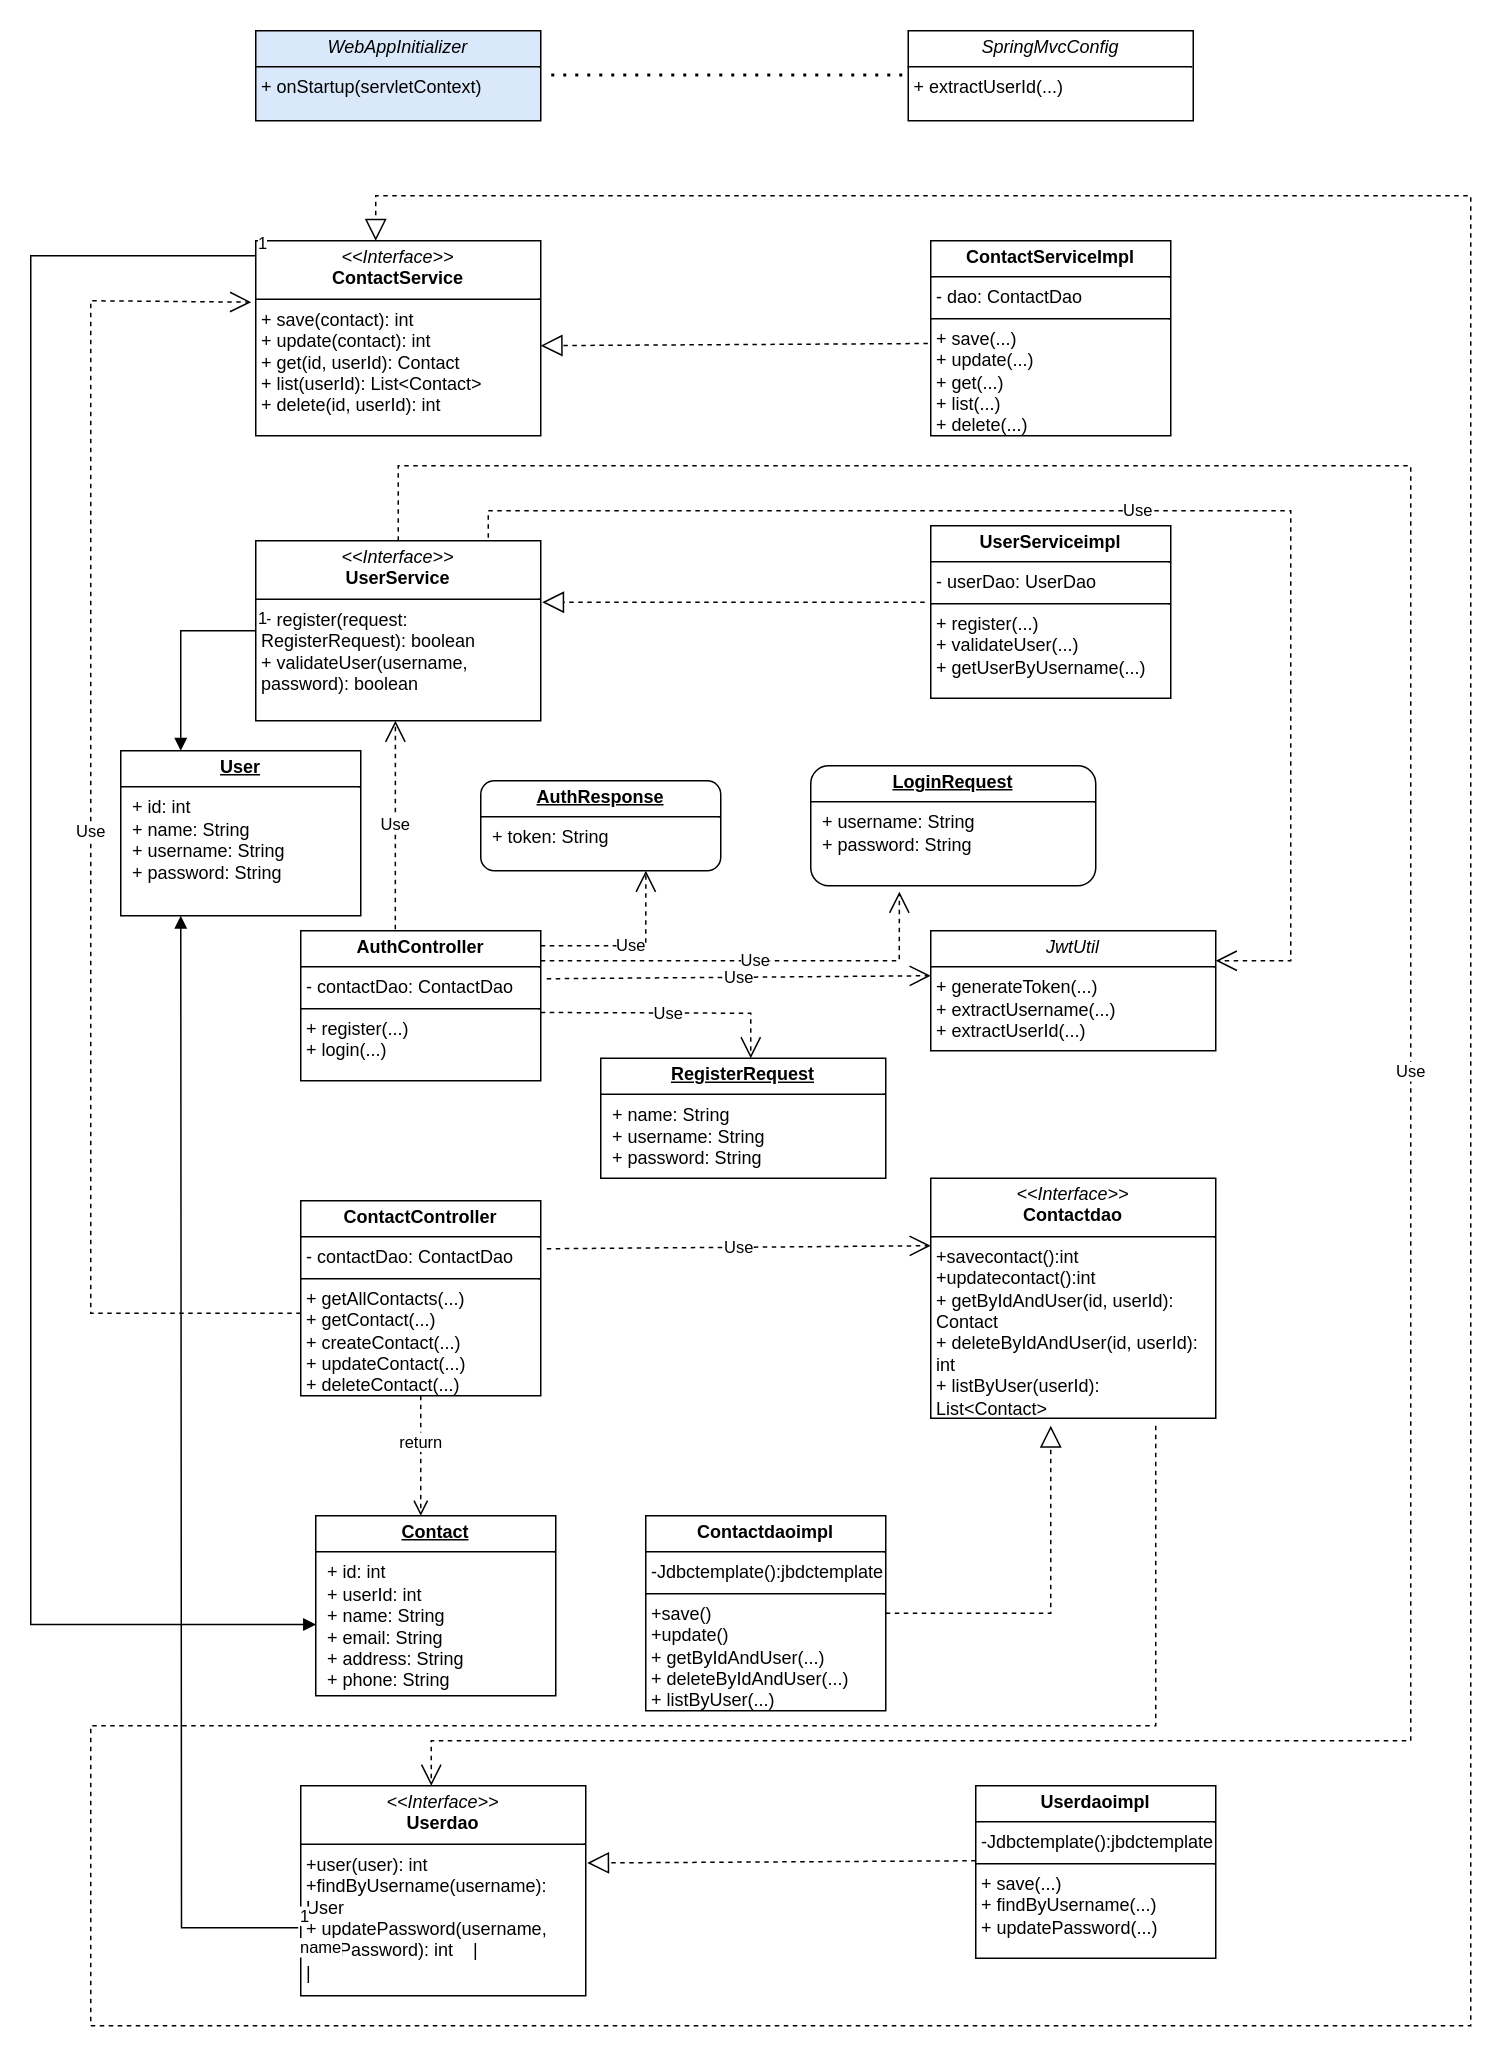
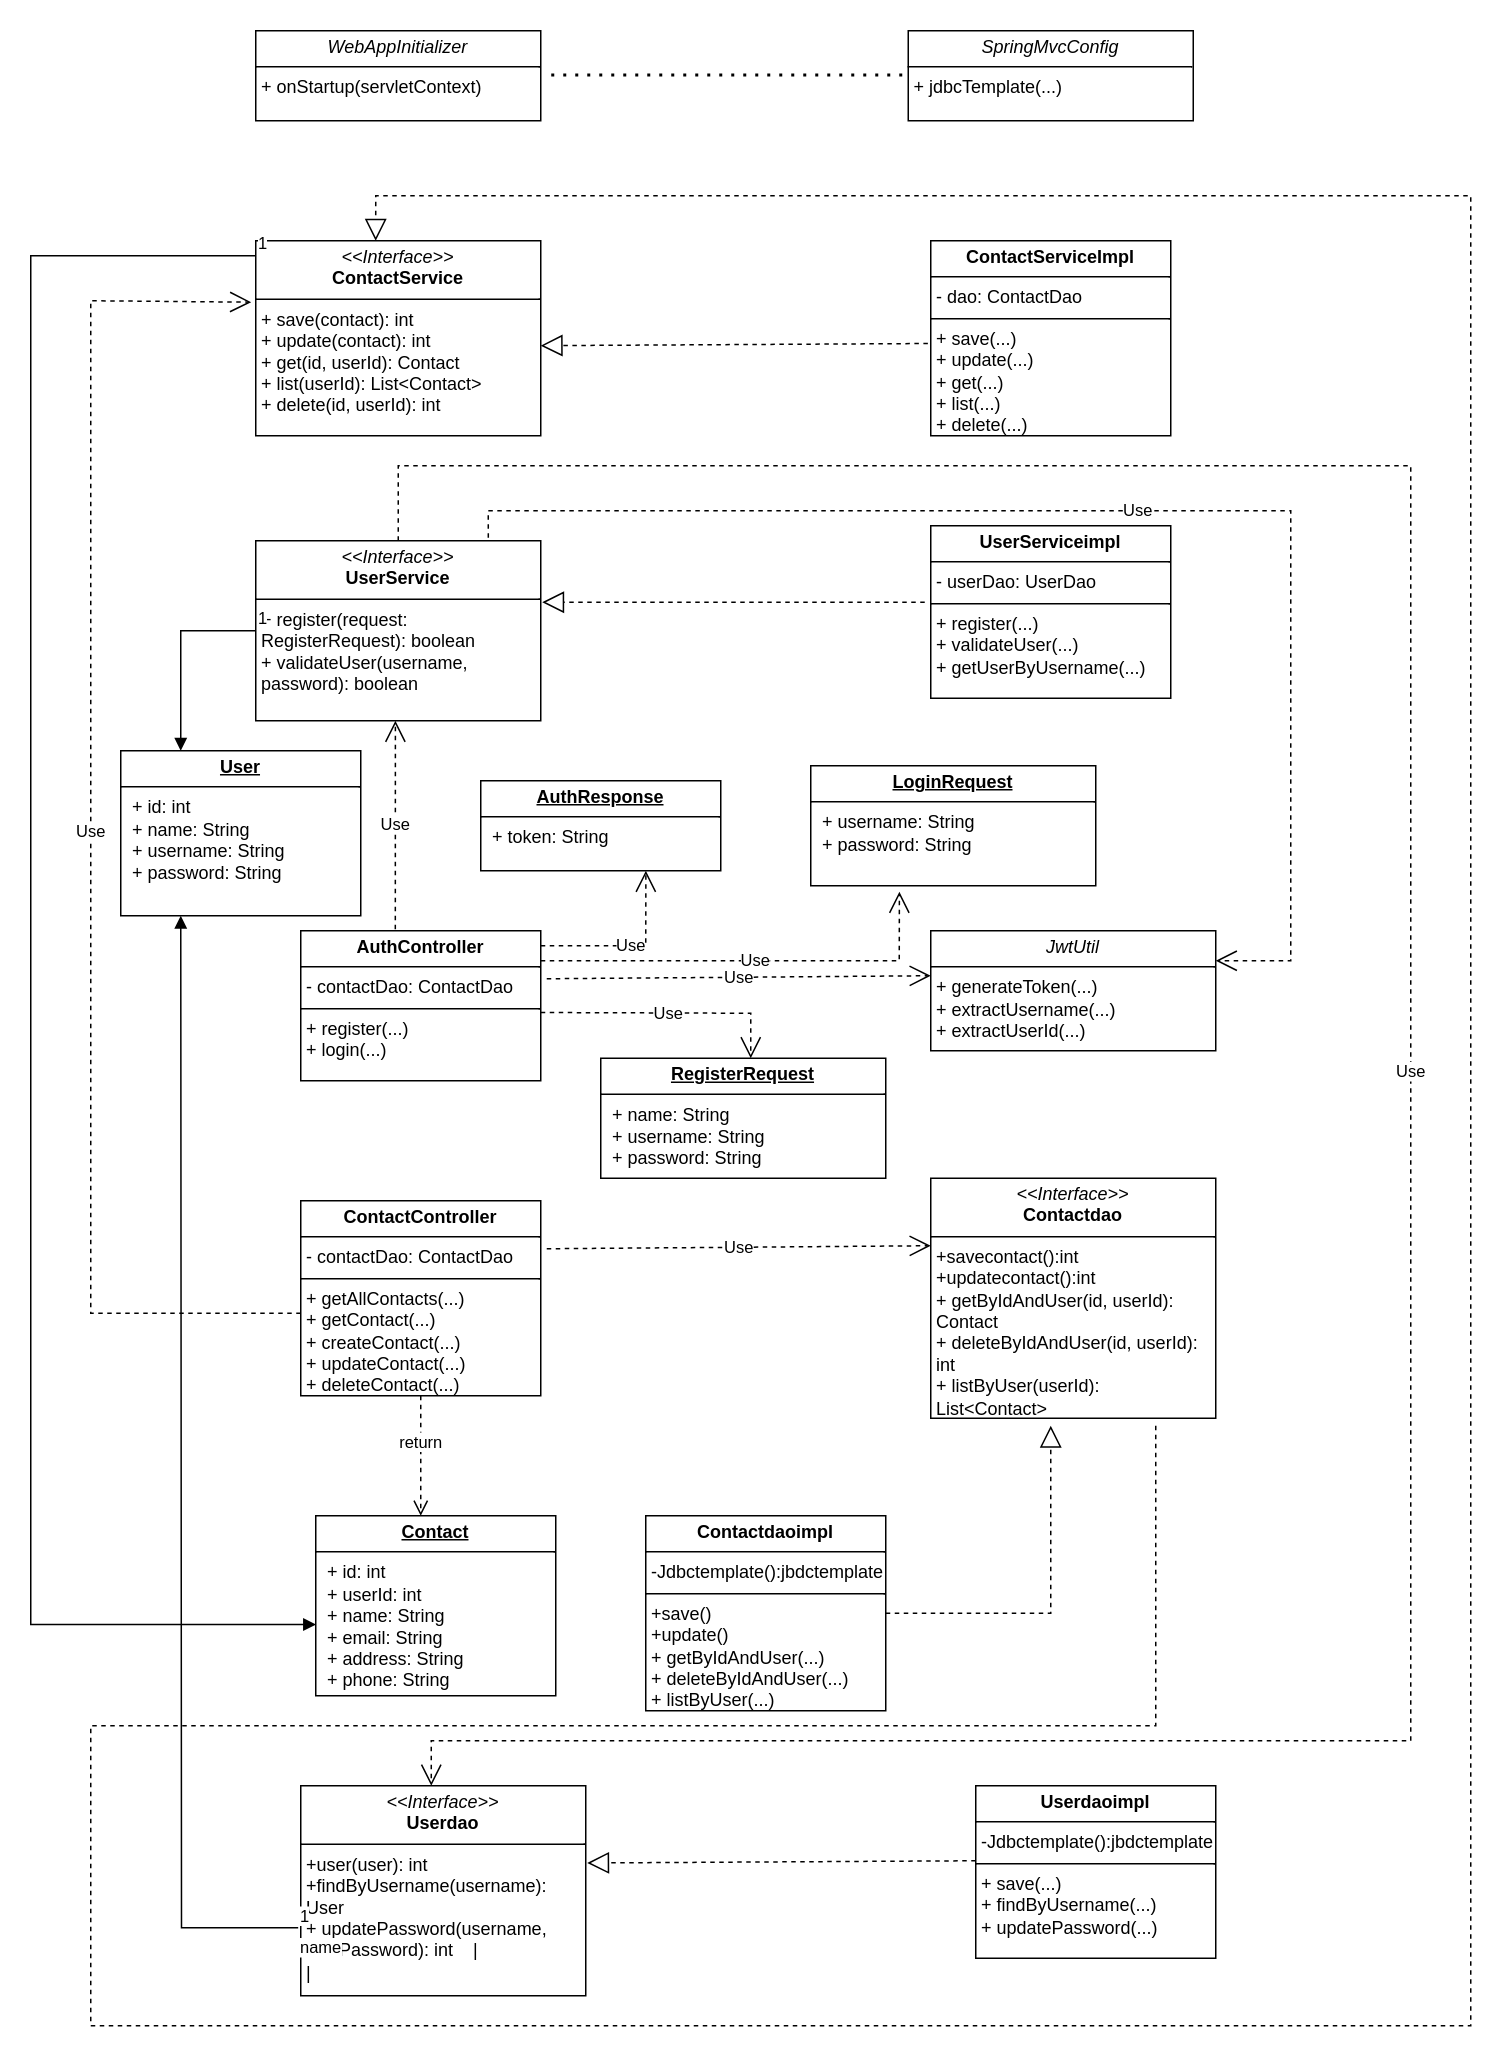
(1000, 52) -> (992, 52)
(398, 76) -> (398, 76)
(601, 826) -> (601, 826)
(953, 826) -> (953, 826)
